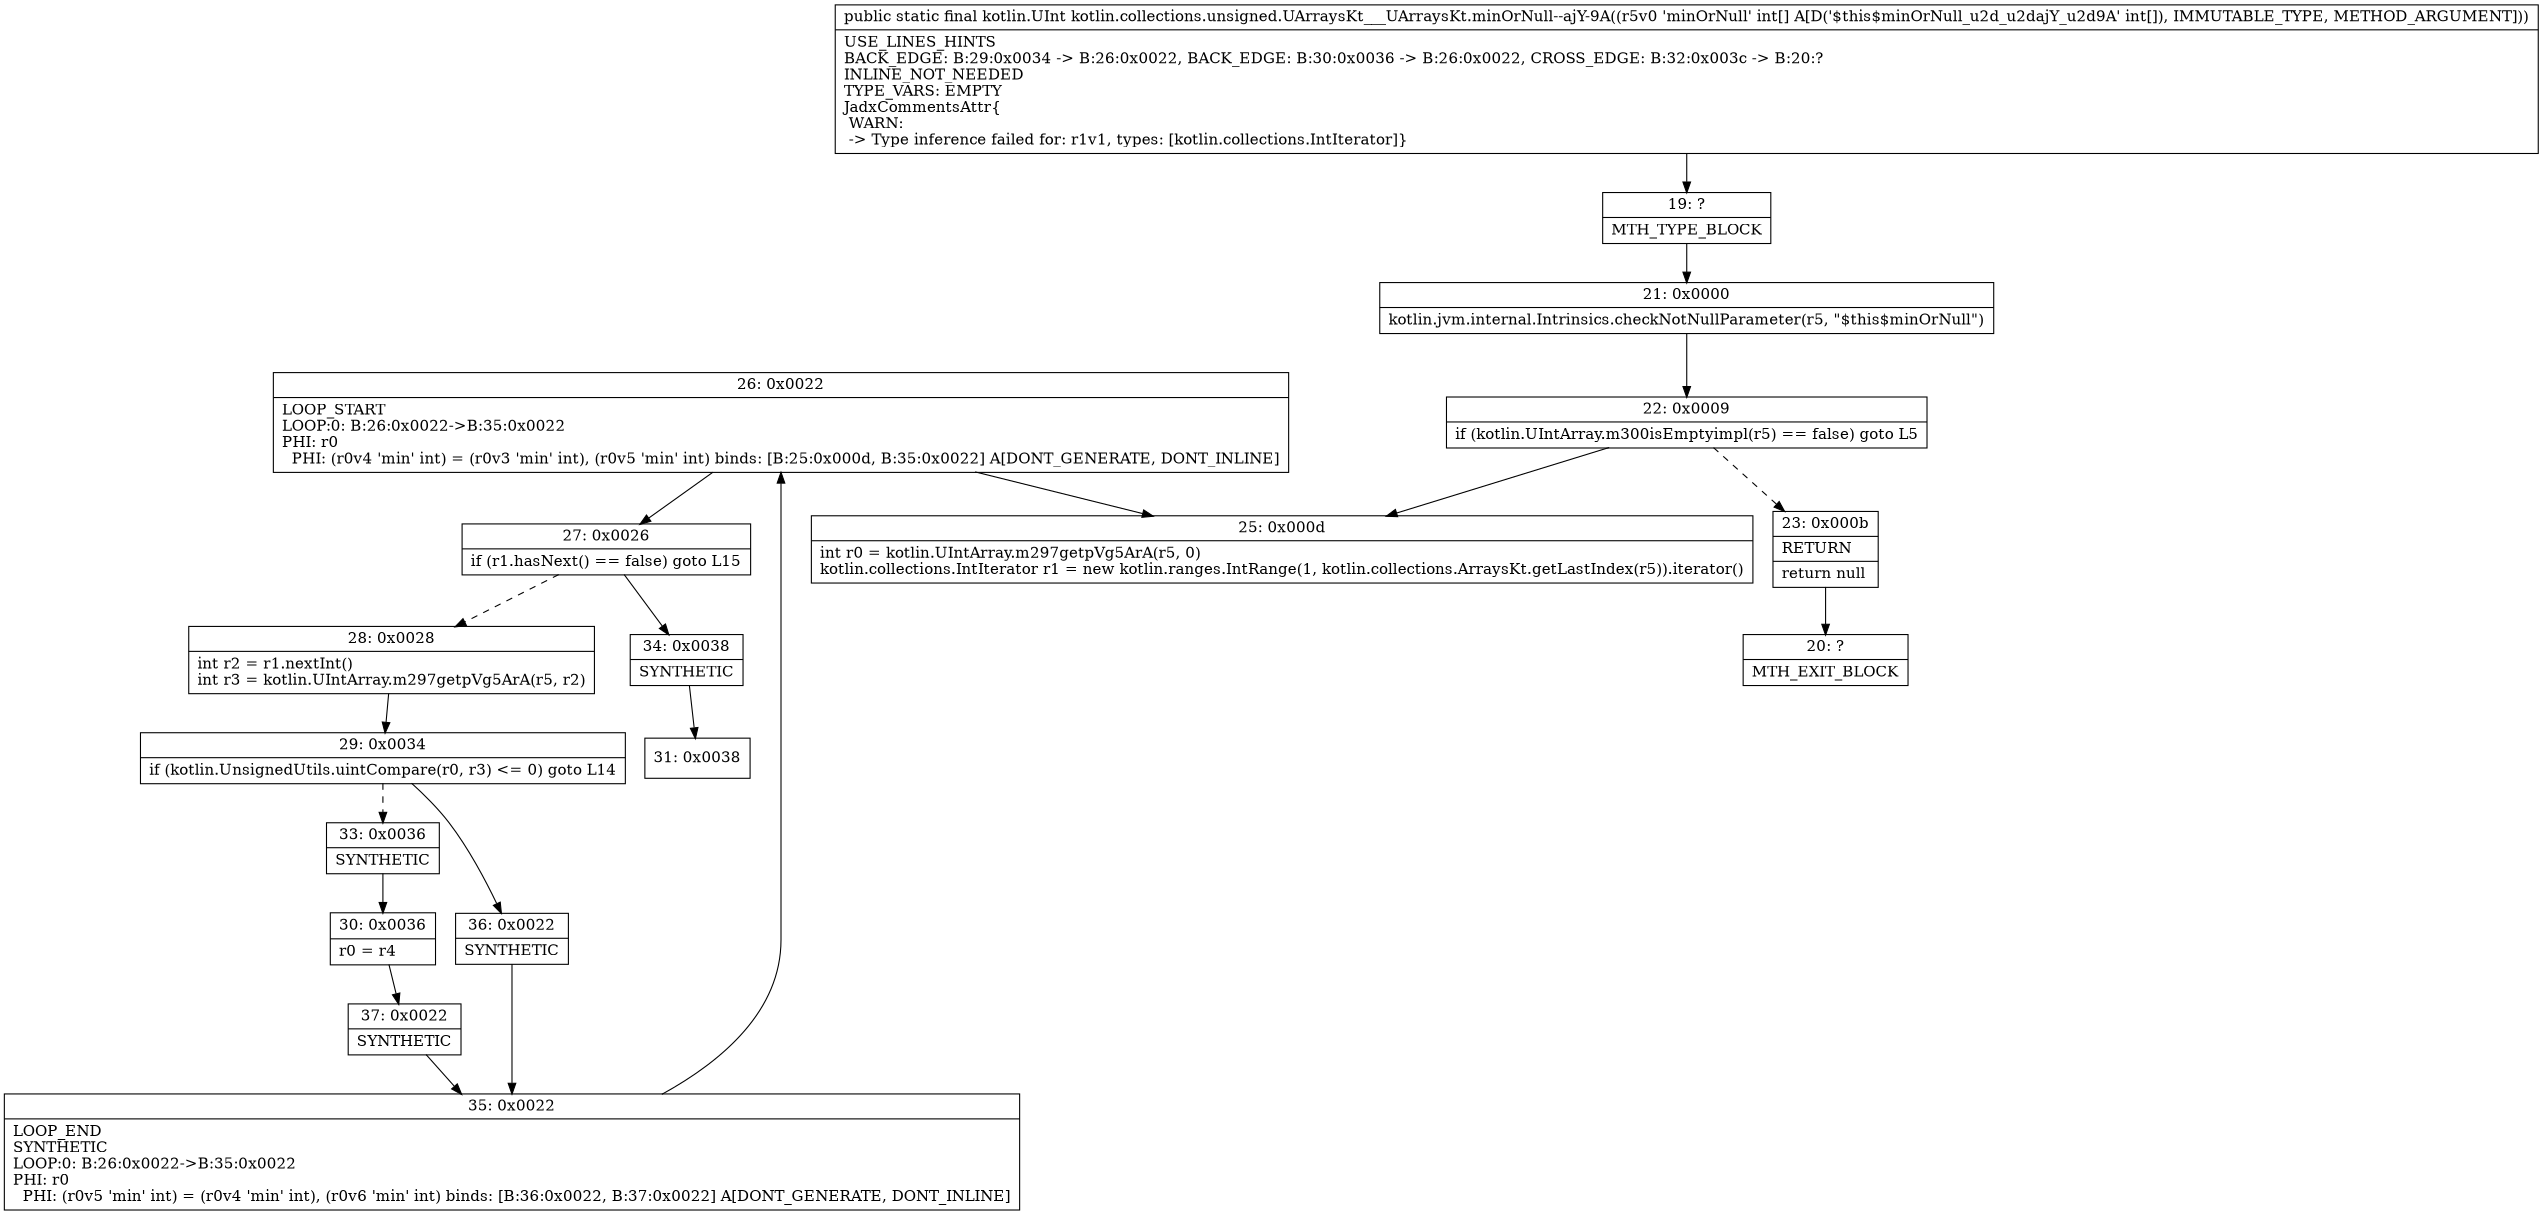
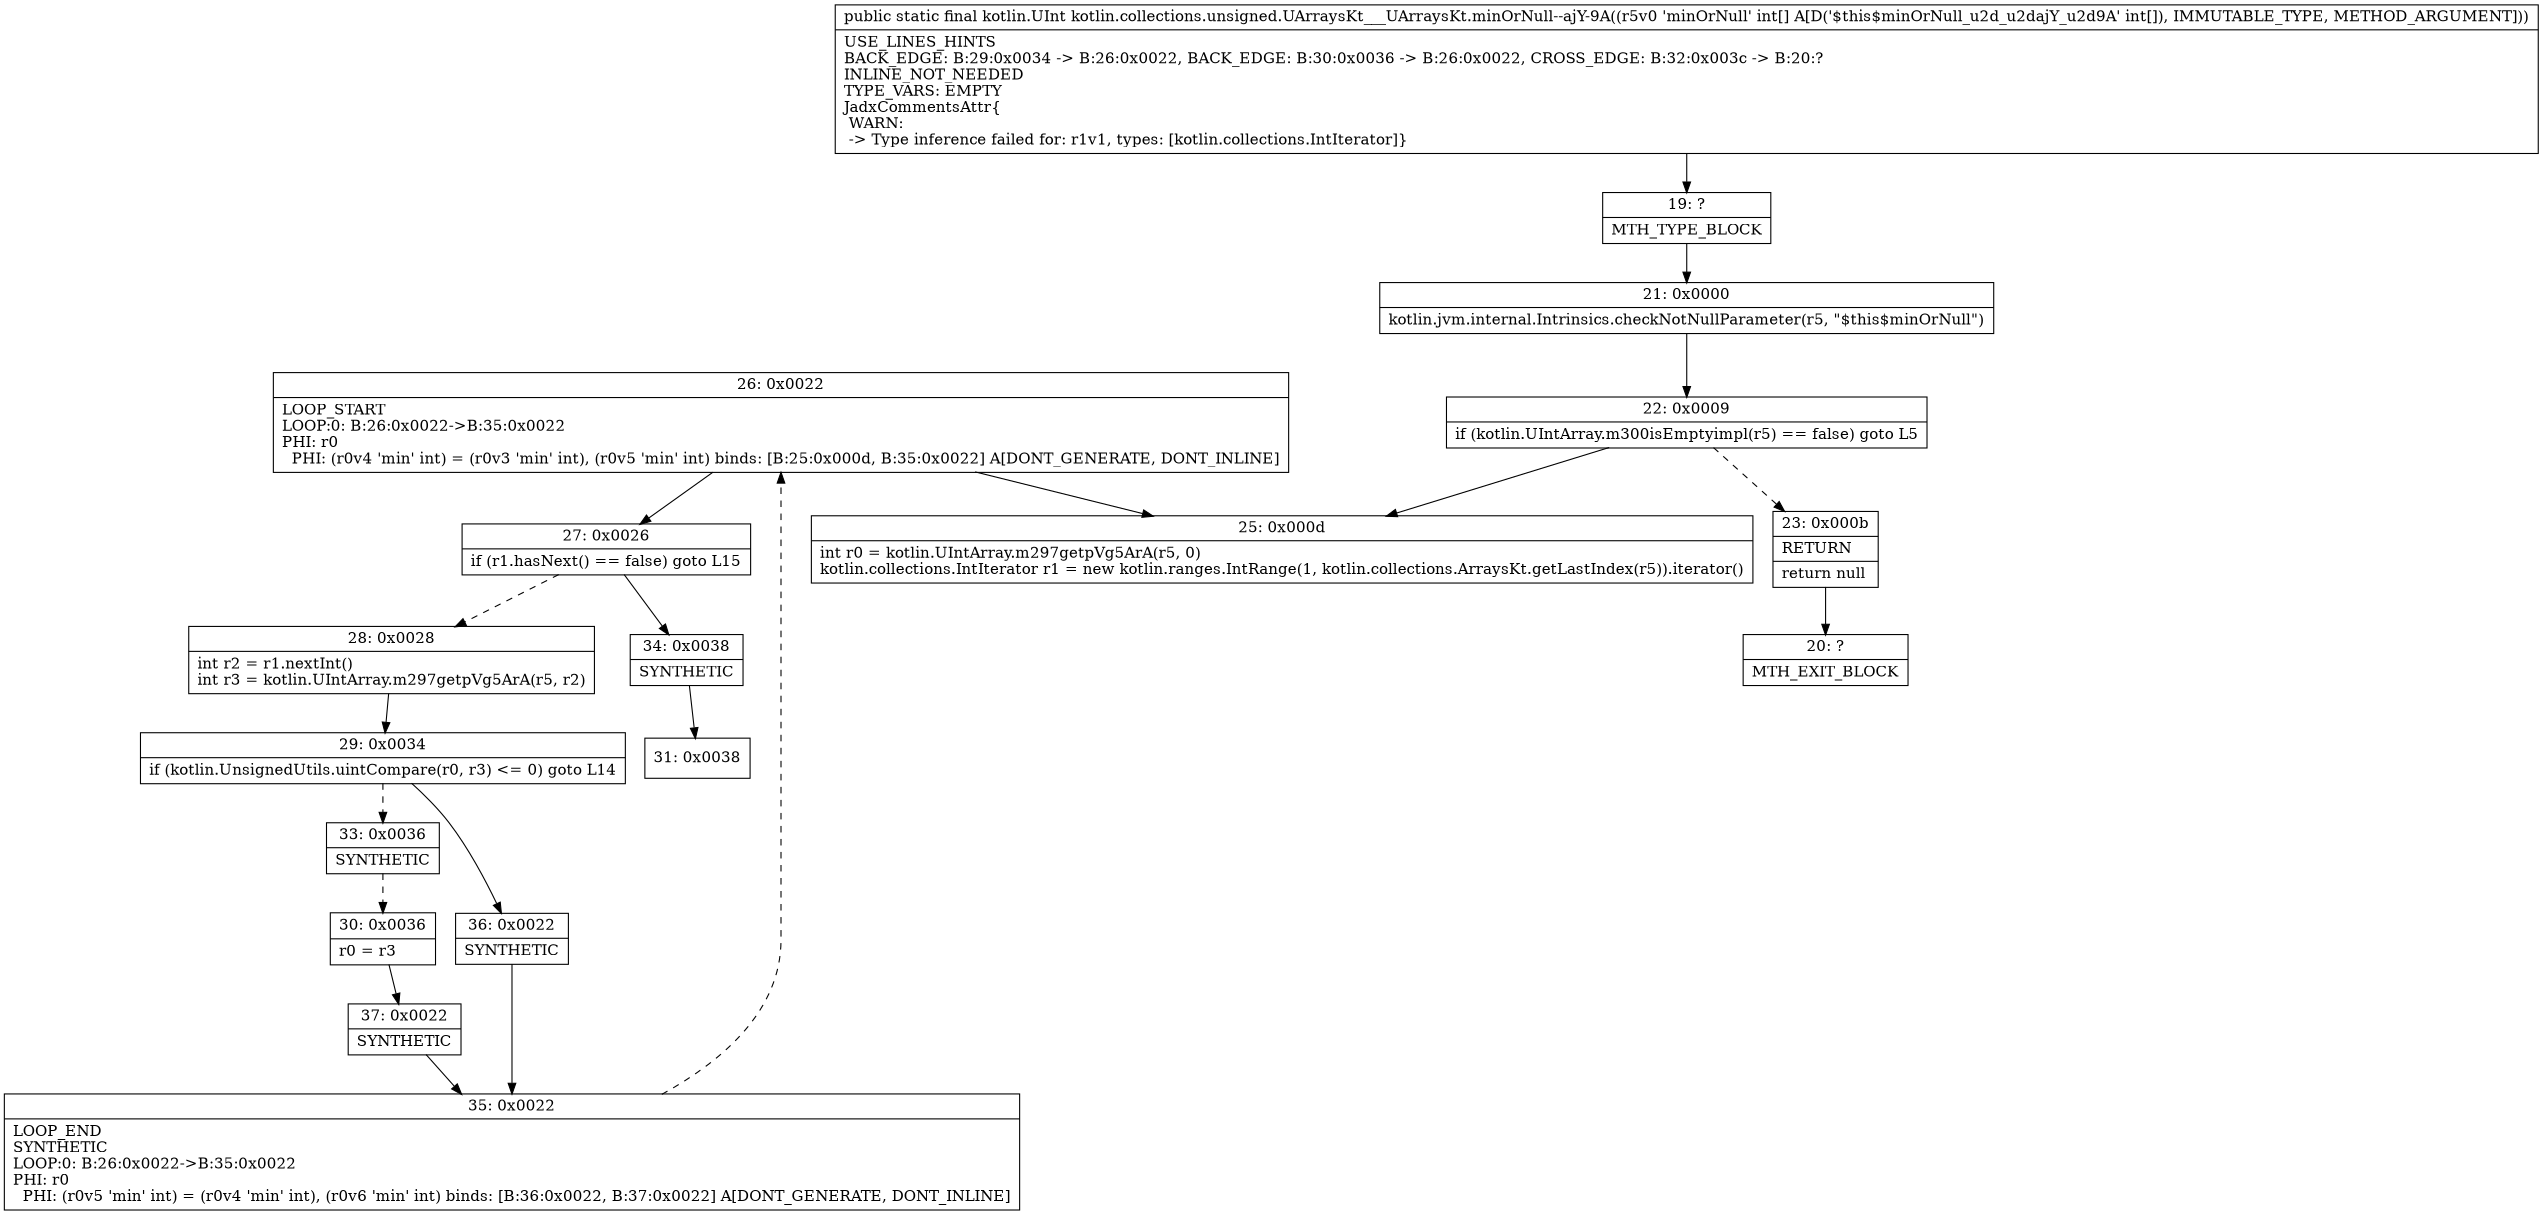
(781, 814) -> (781, 814)
(383, 888) -> (383, 888)
(368, 951) -> (368, 951)
